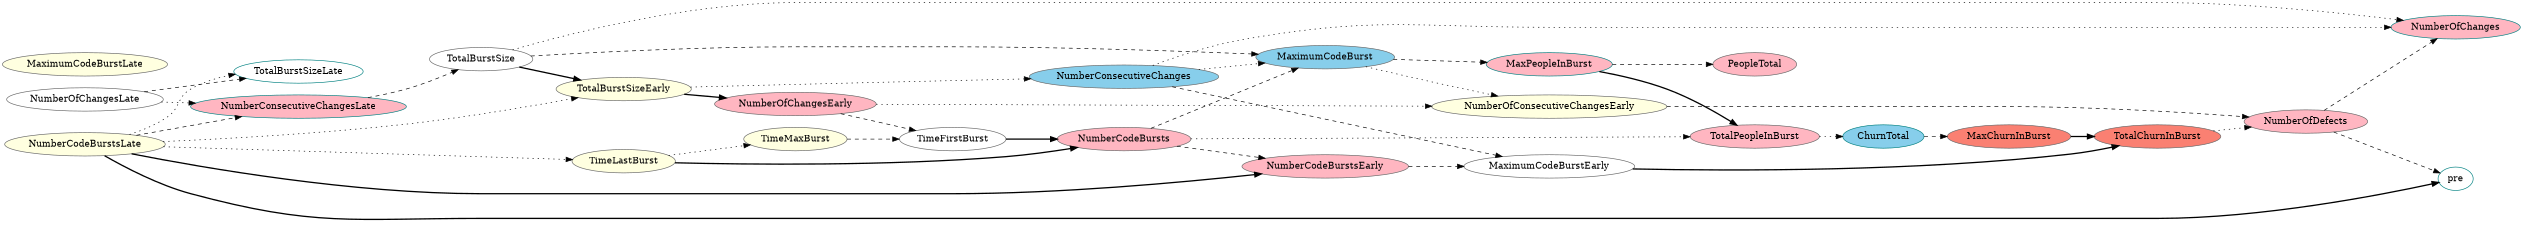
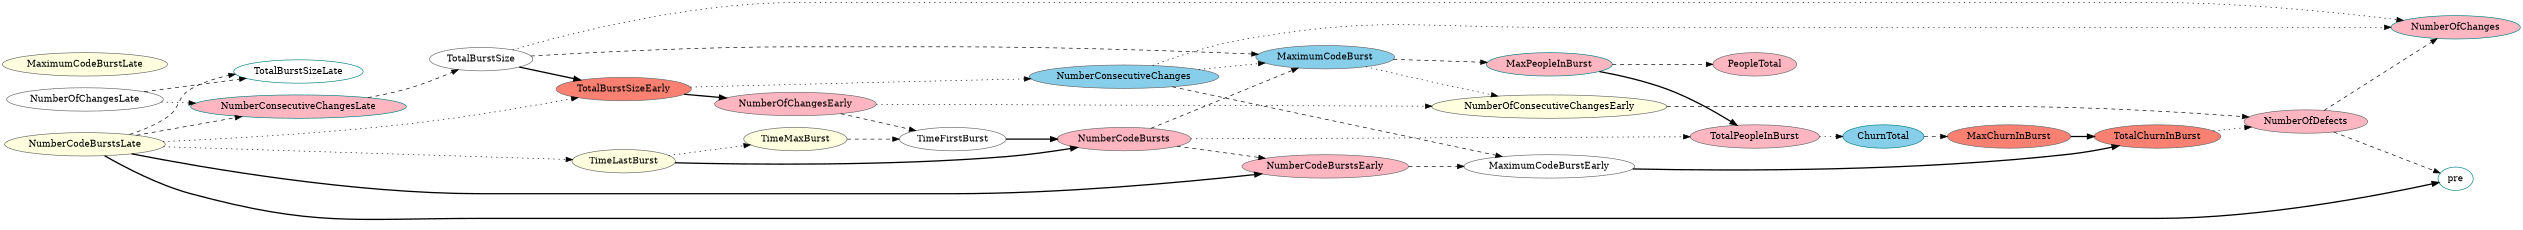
(624, 89) -> (624, 89)
(176, 109) -> (176, 109)
